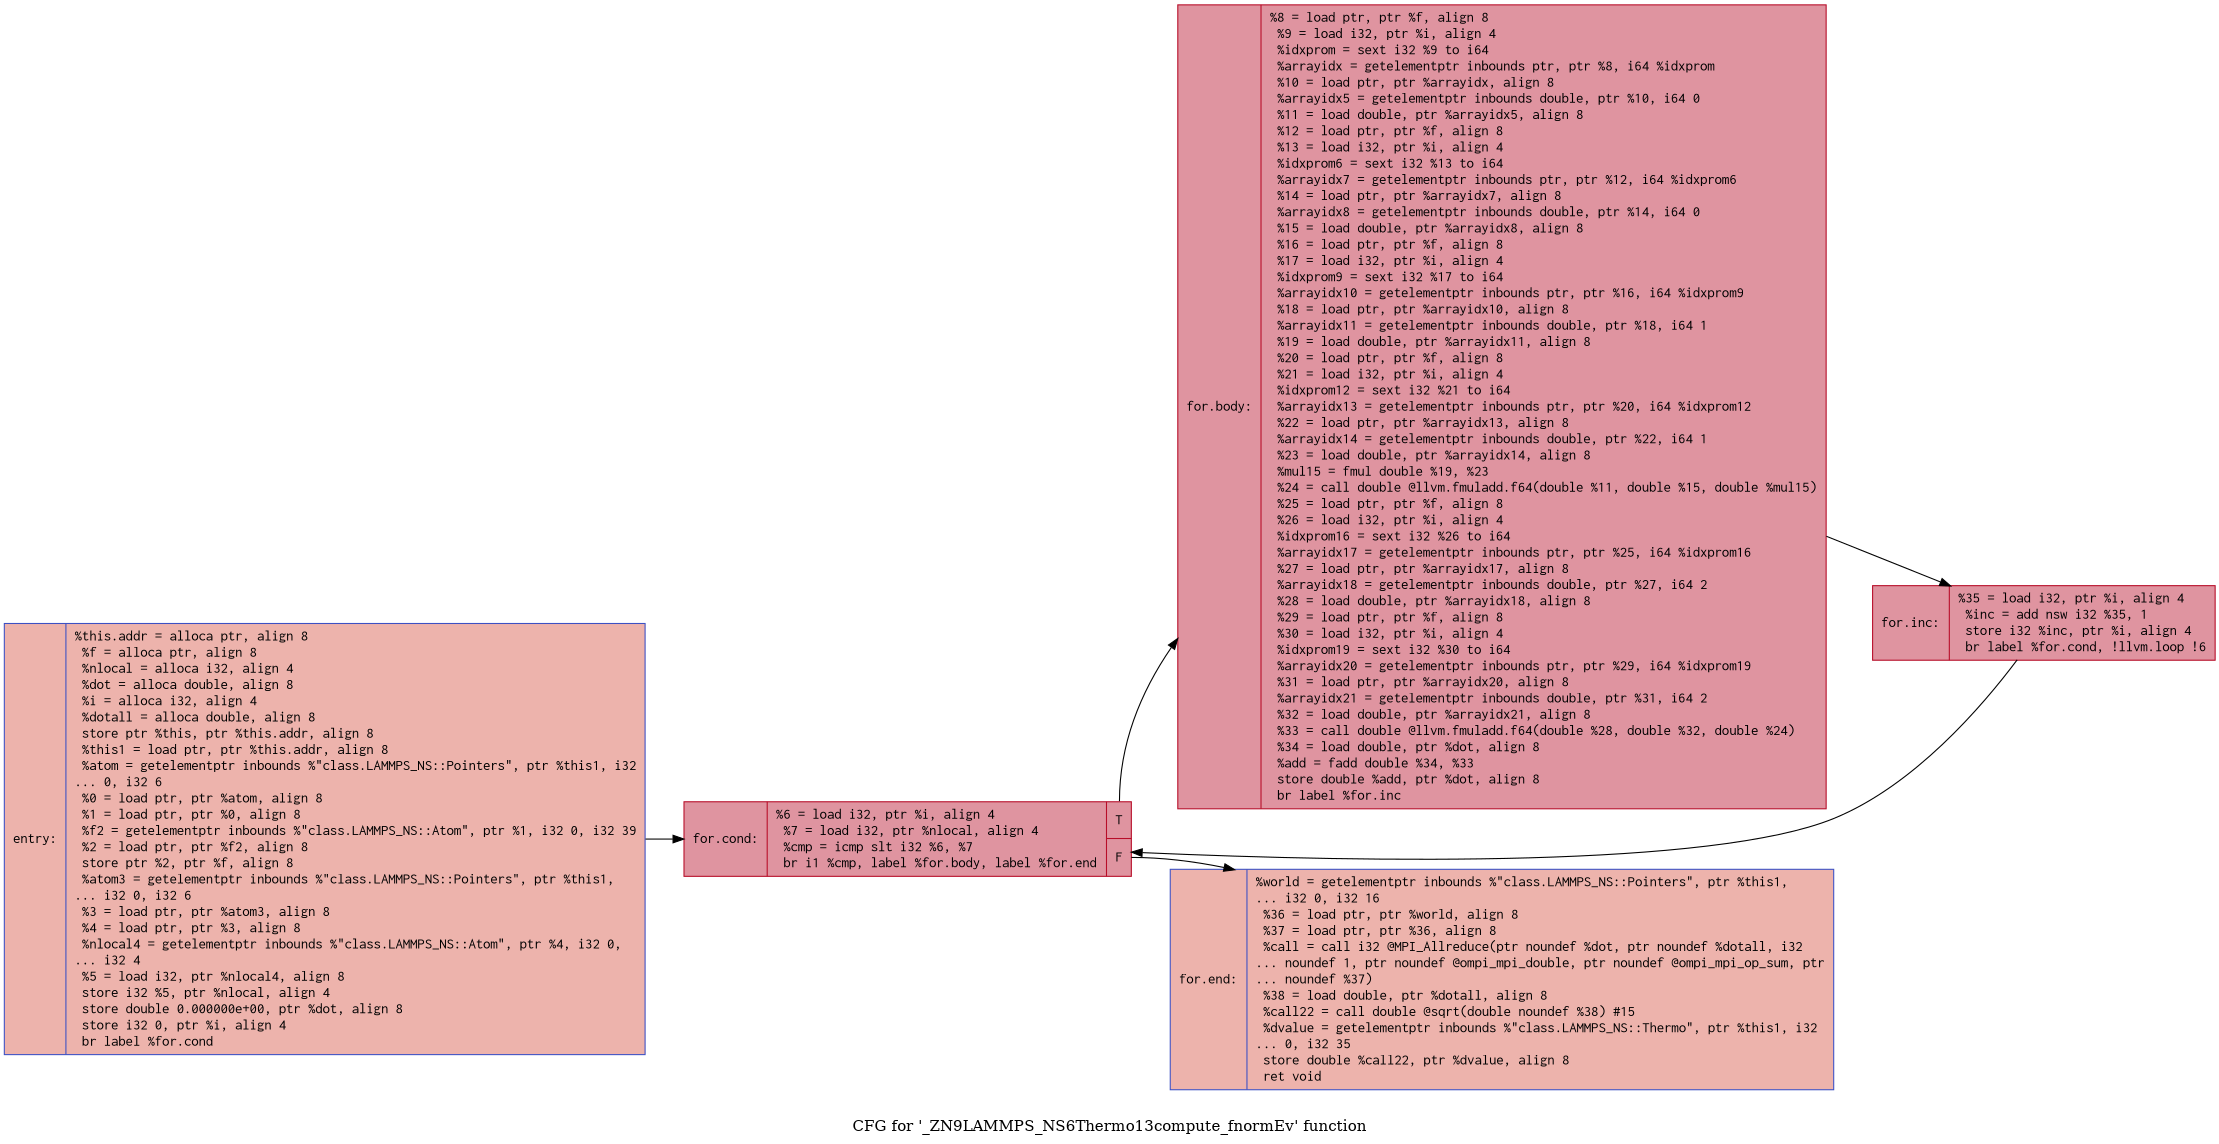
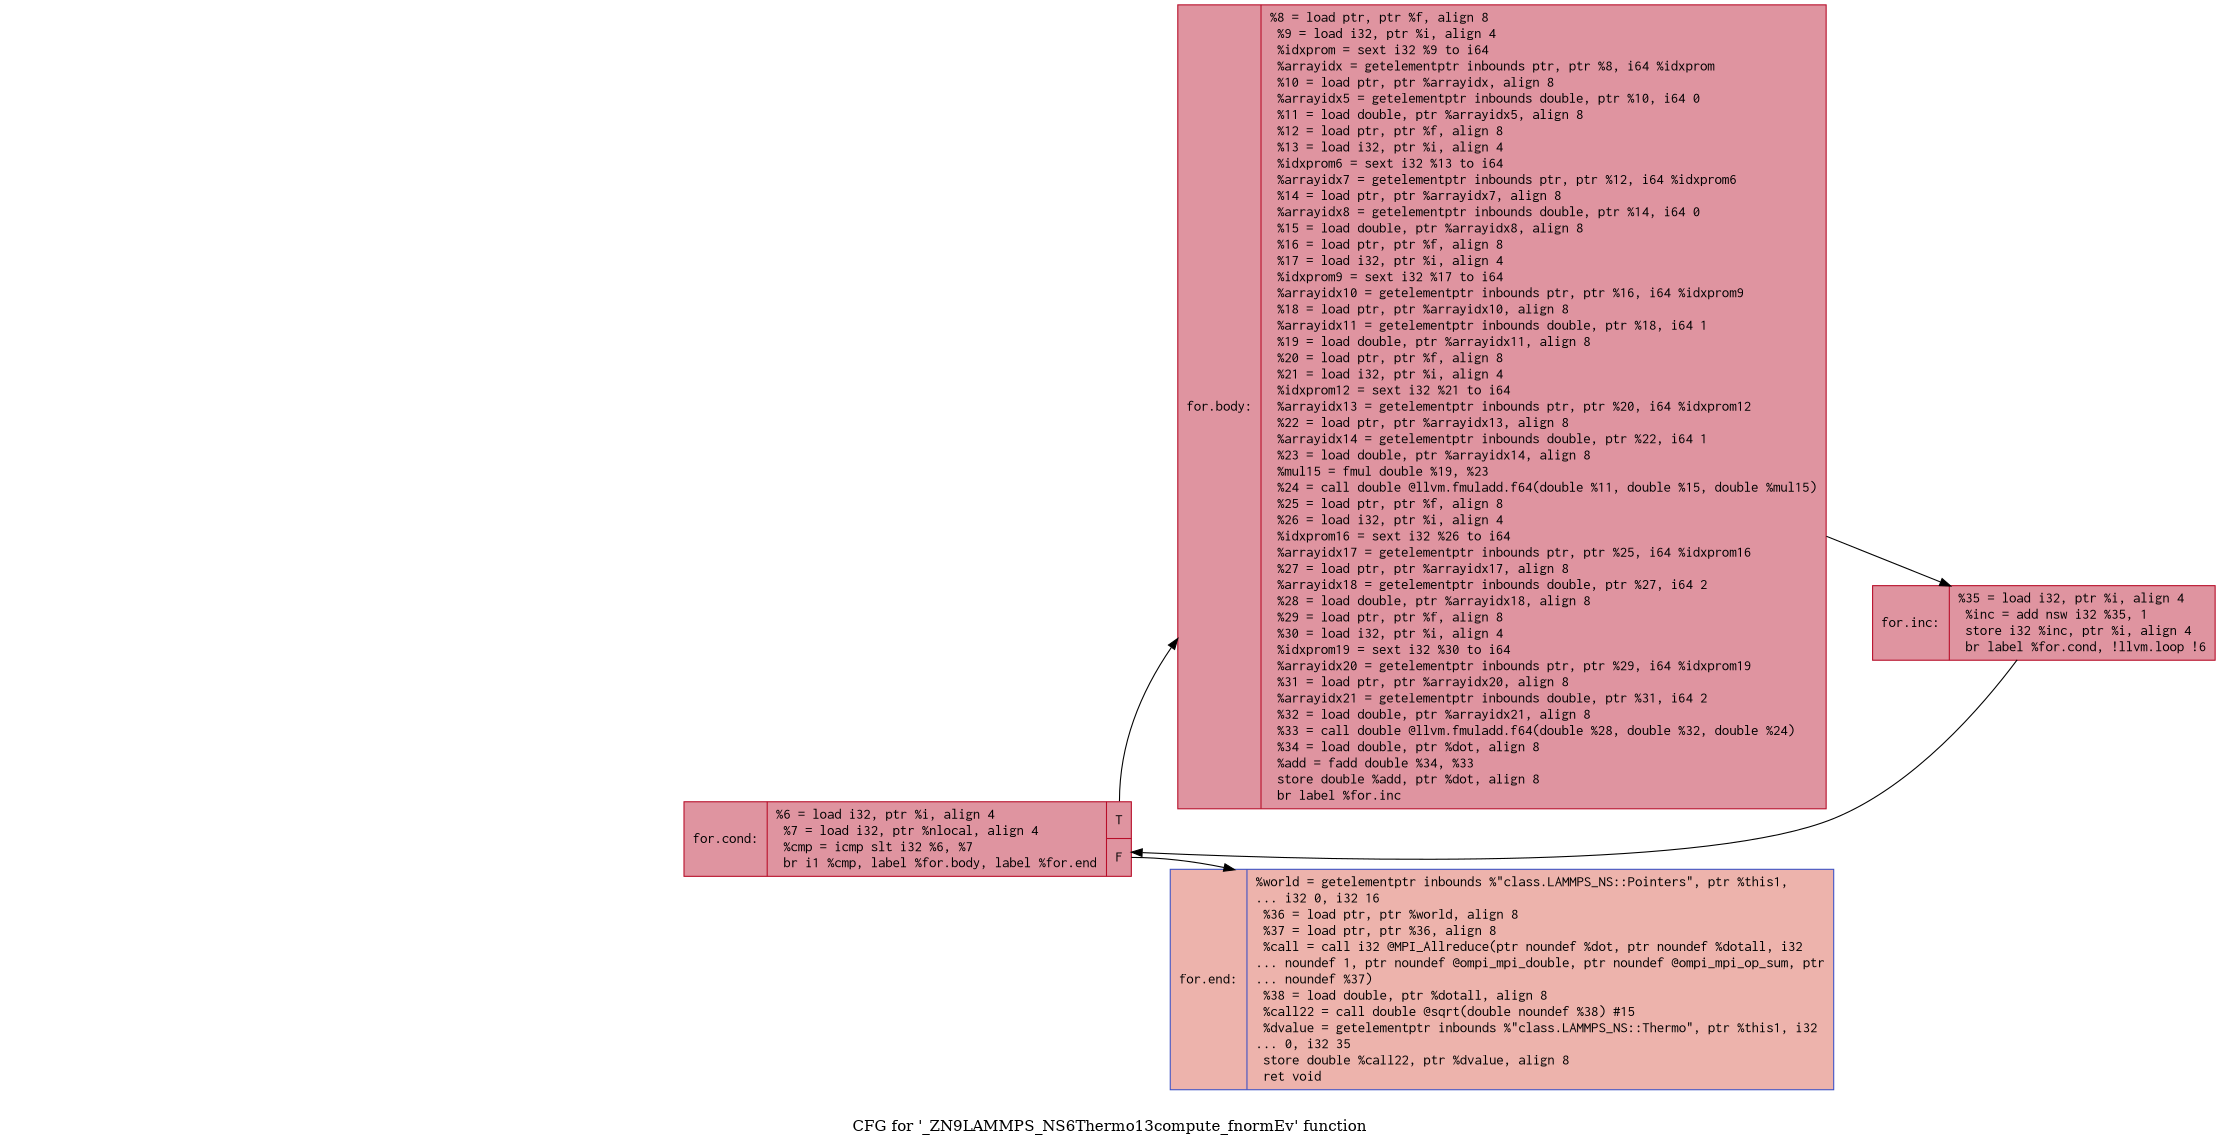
(325, 839) -> none
